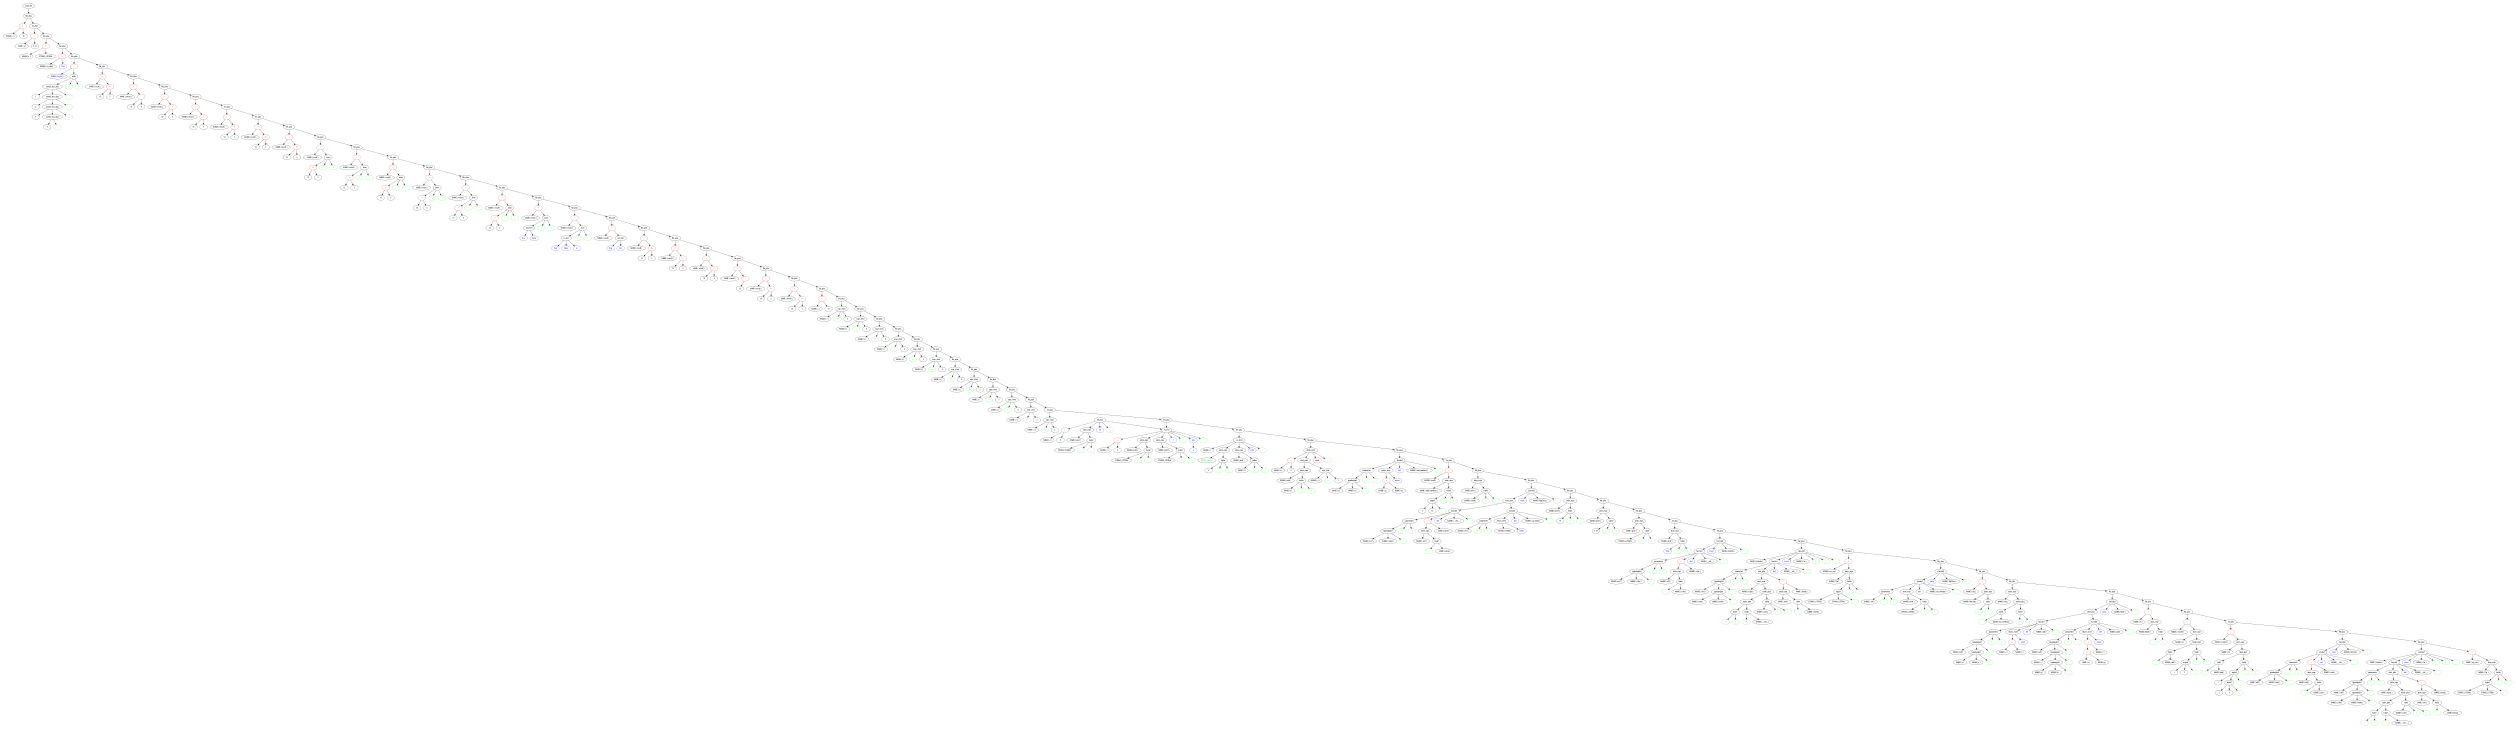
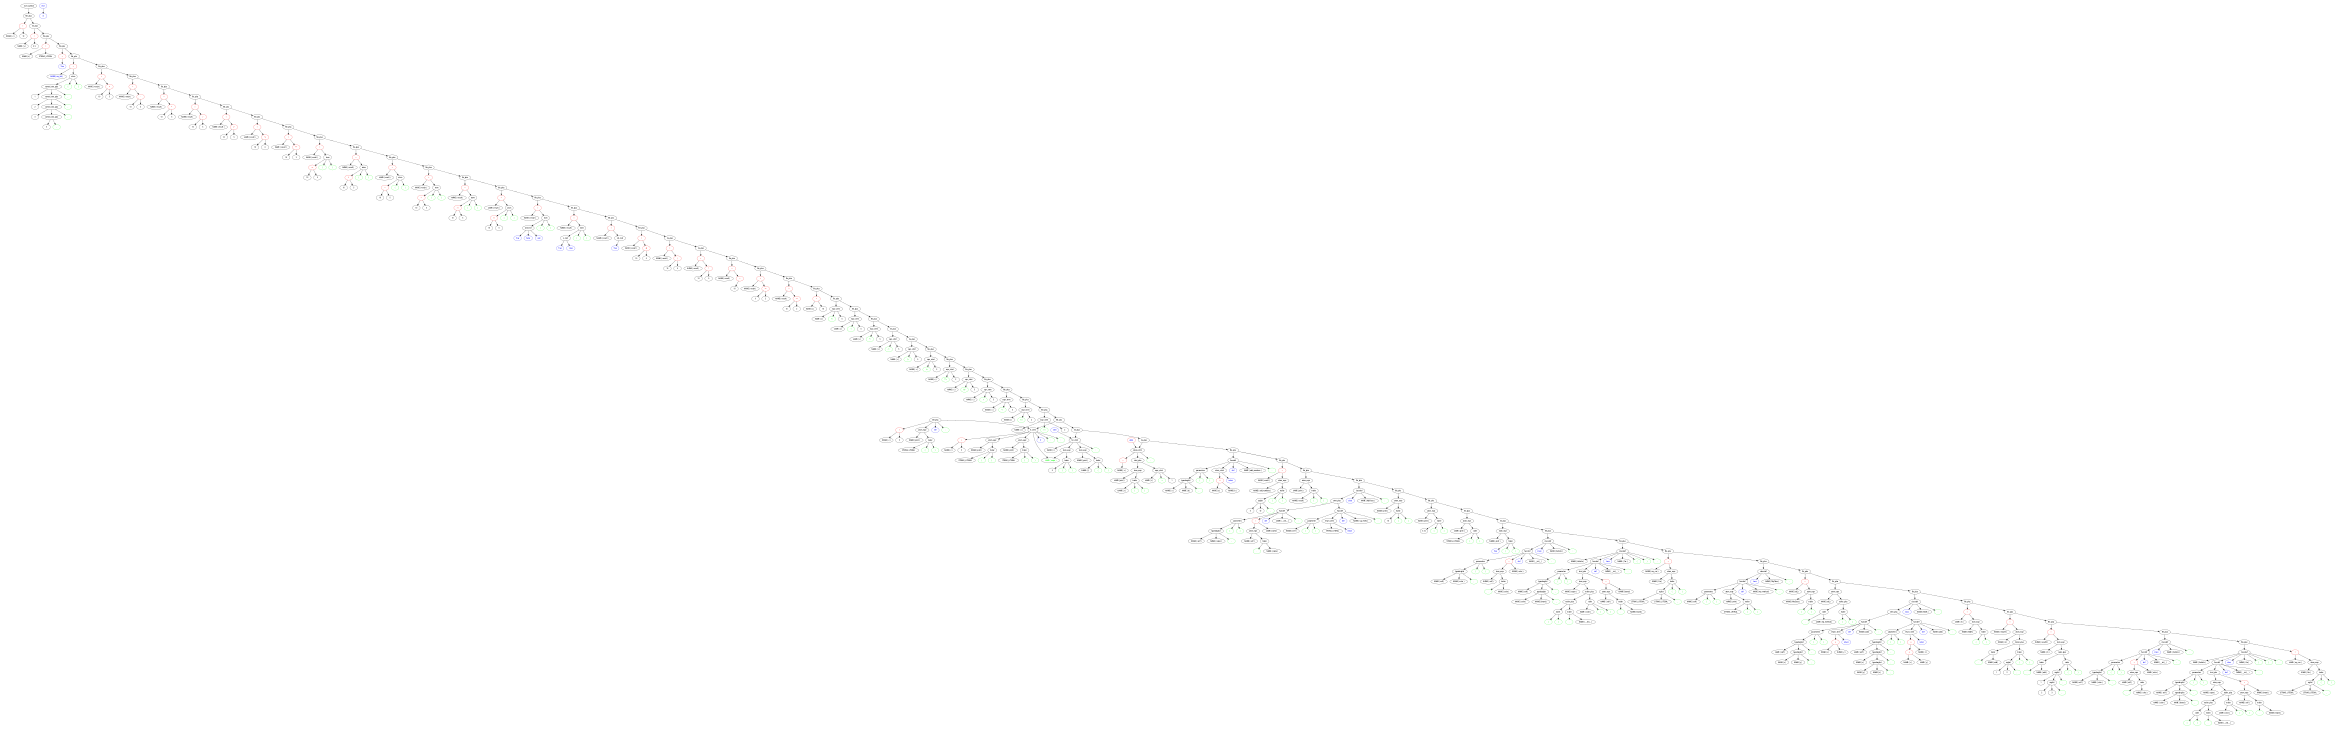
(29, 6) -> (29, 6)
(47, 66) -> none
none -> (539, 238)
(577, 248) -> none
(621, 248) -> none
(1180, 435) -> (1037, 446)
(1245, 445) -> (1064, 435)
(1314, 455) -> (1134, 445)
(1291, 470) -> none
